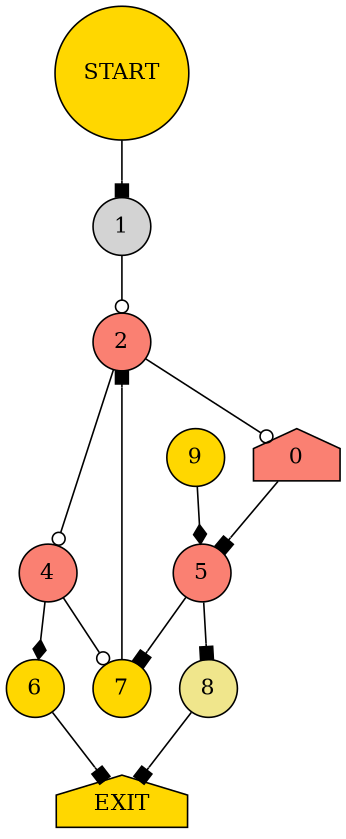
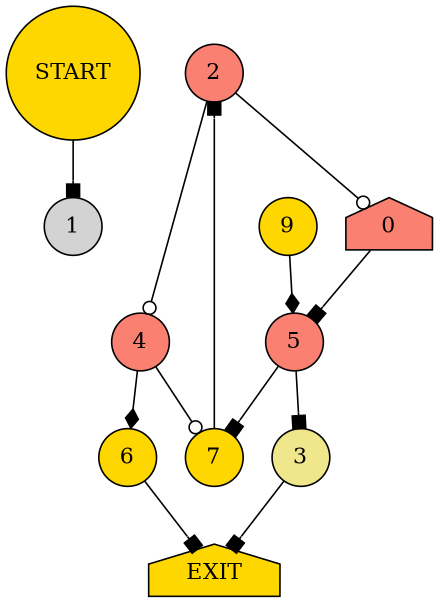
(122, 278) -> none
(209, 688) -> (301, 457)
